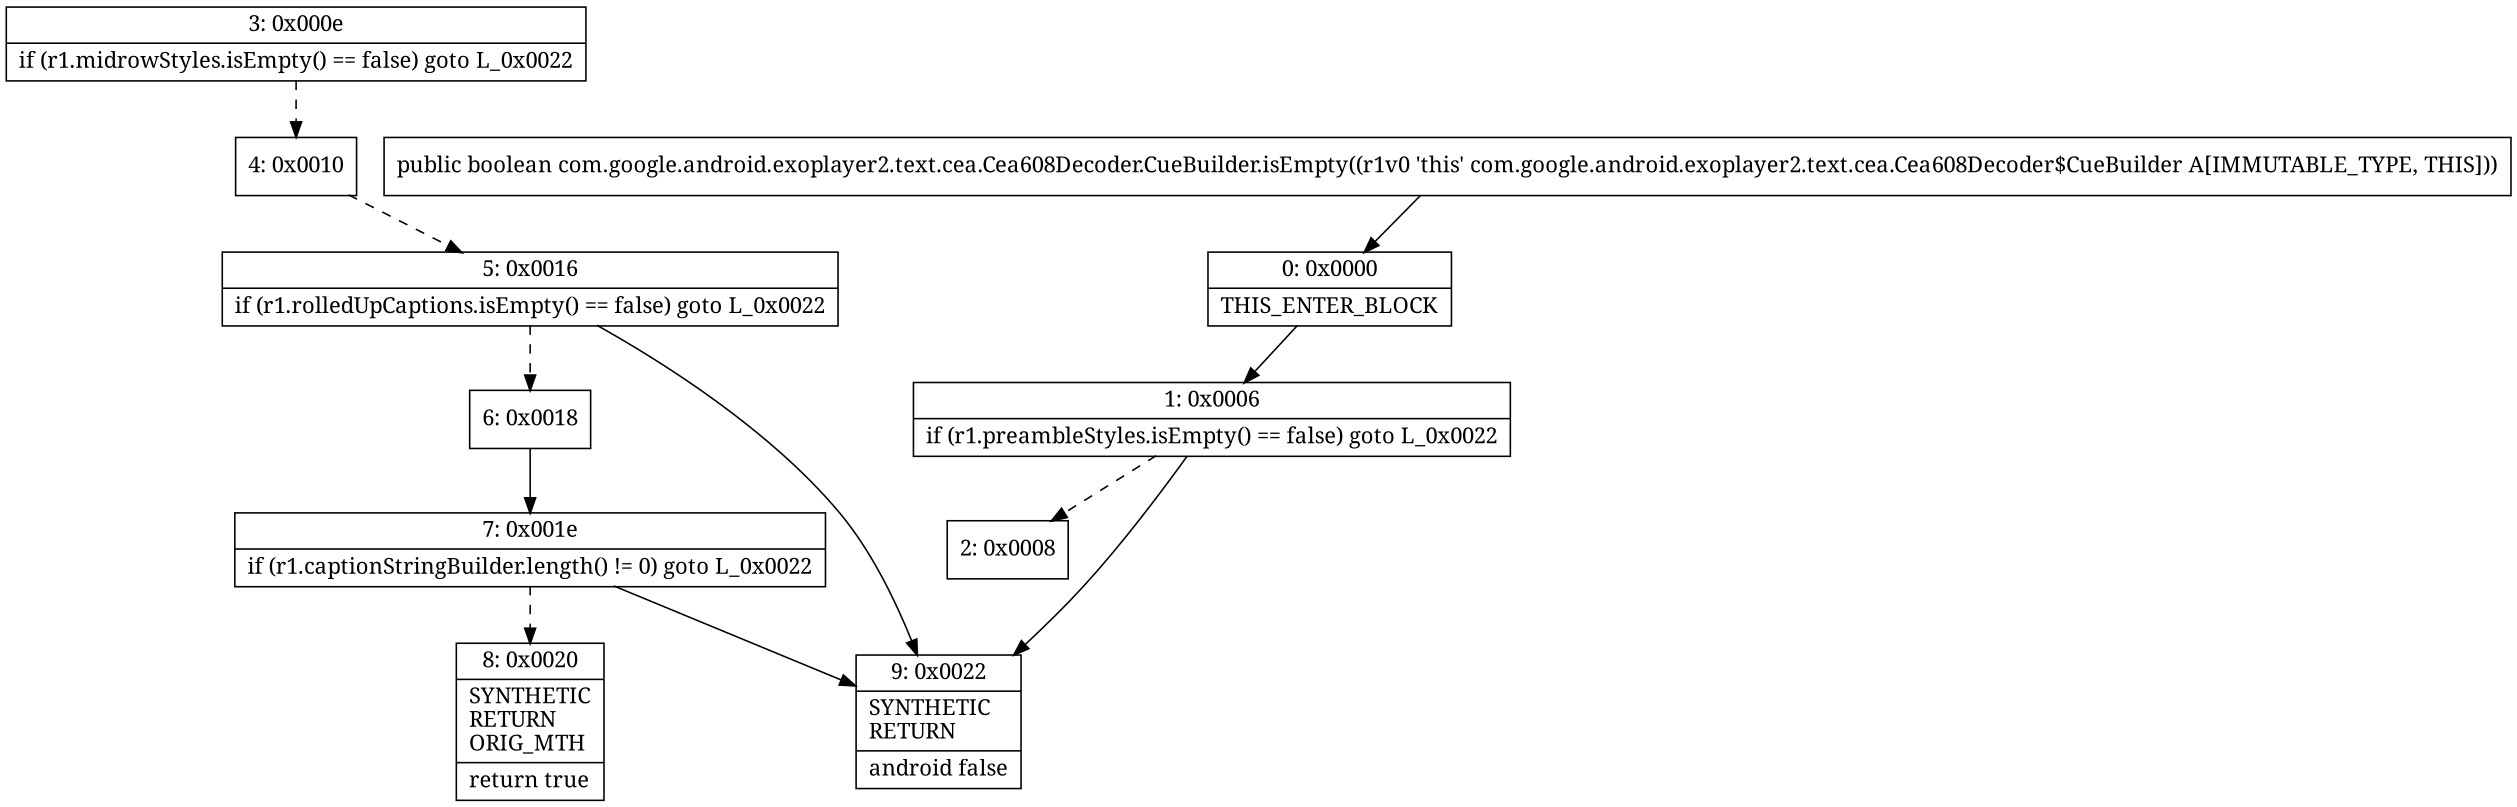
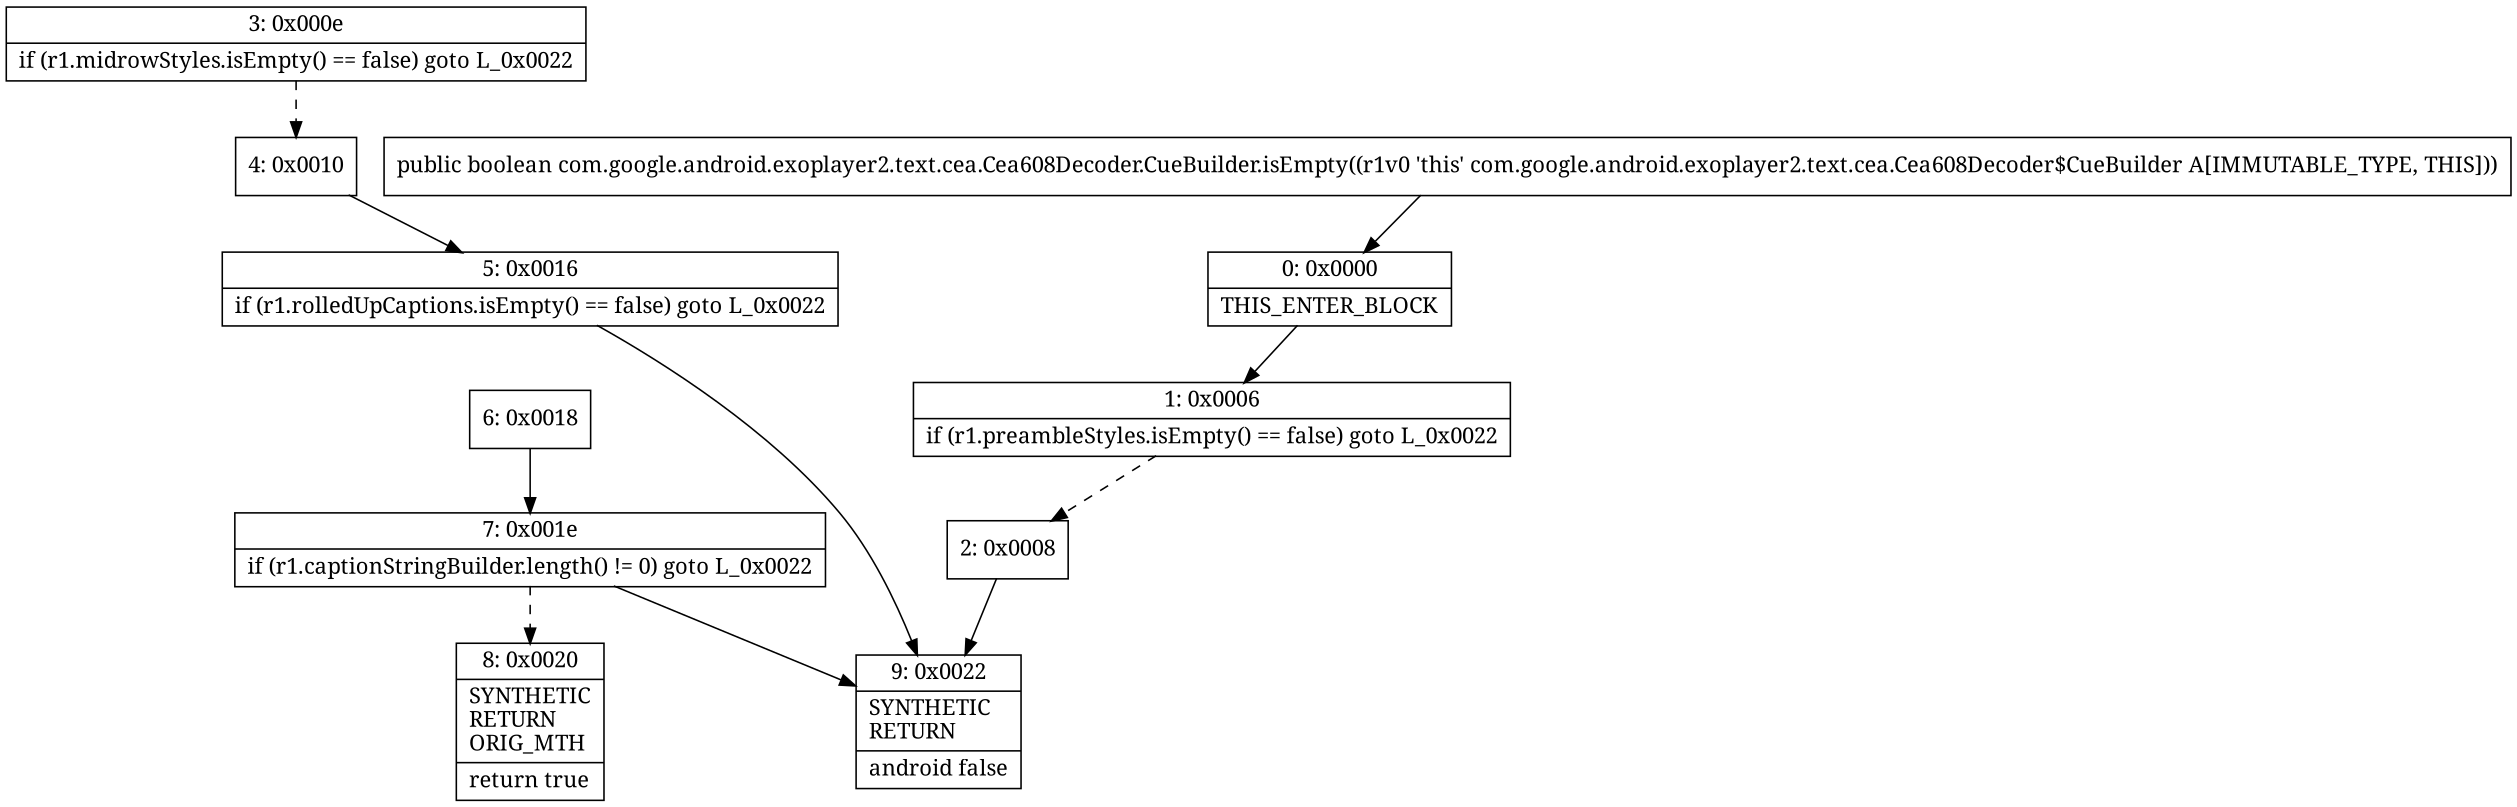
(398, 220) -> (398, 220)
(530, 350) -> none
(1111, 554) -> (984, 610)
